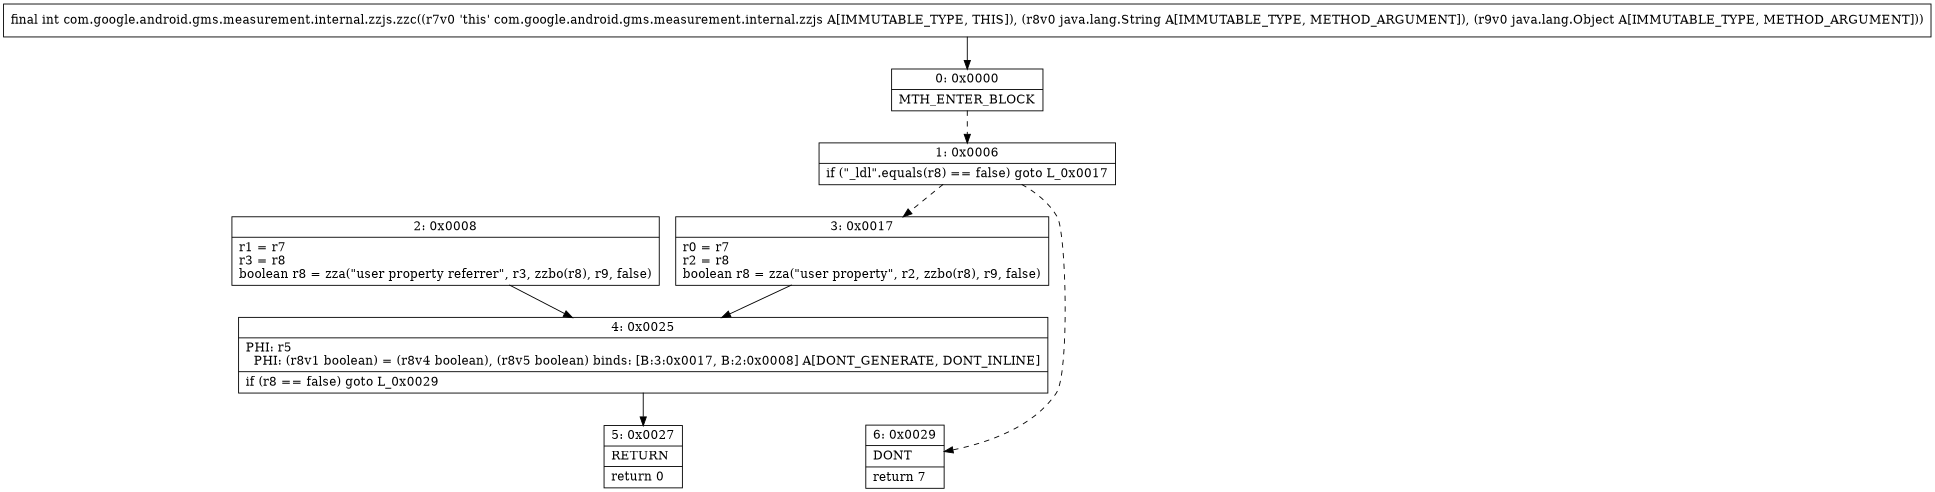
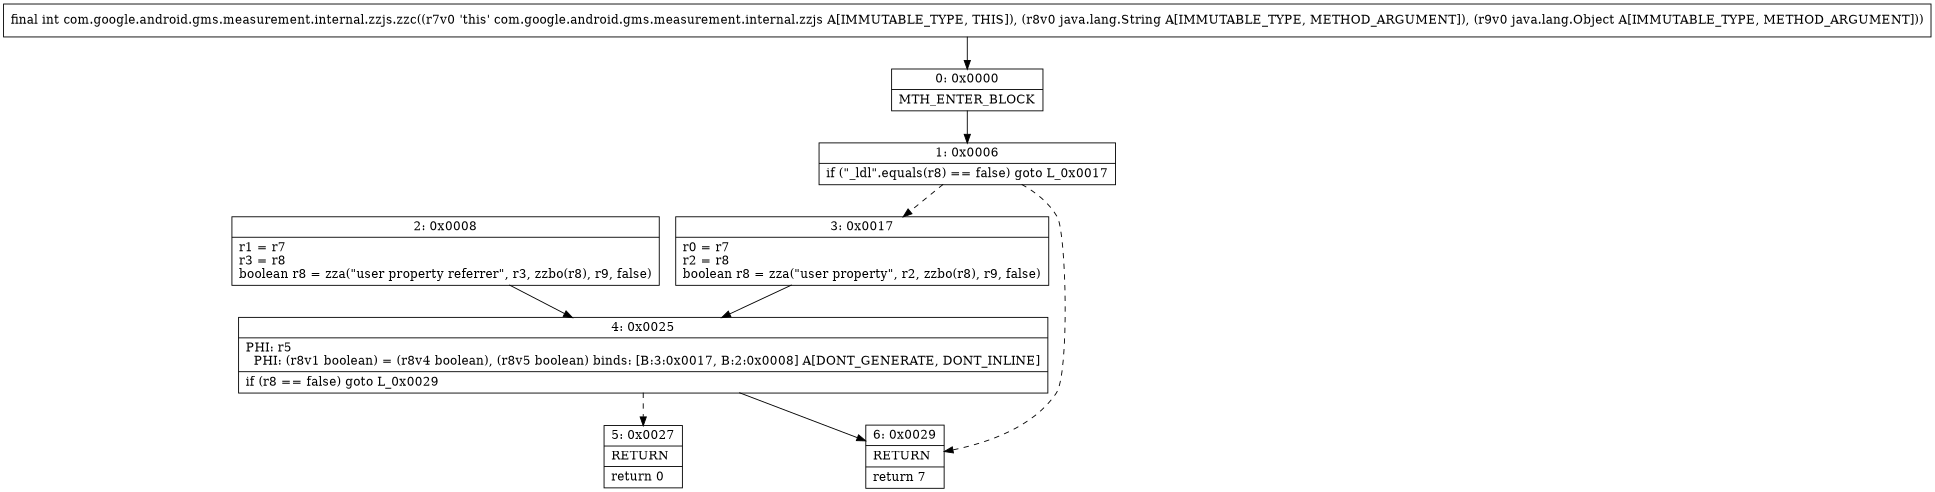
(967, 122) -> (967, 122)
(643, 405) -> (643, 405)
none -> (798, 415)
(893, 456) -> (902, 456)
